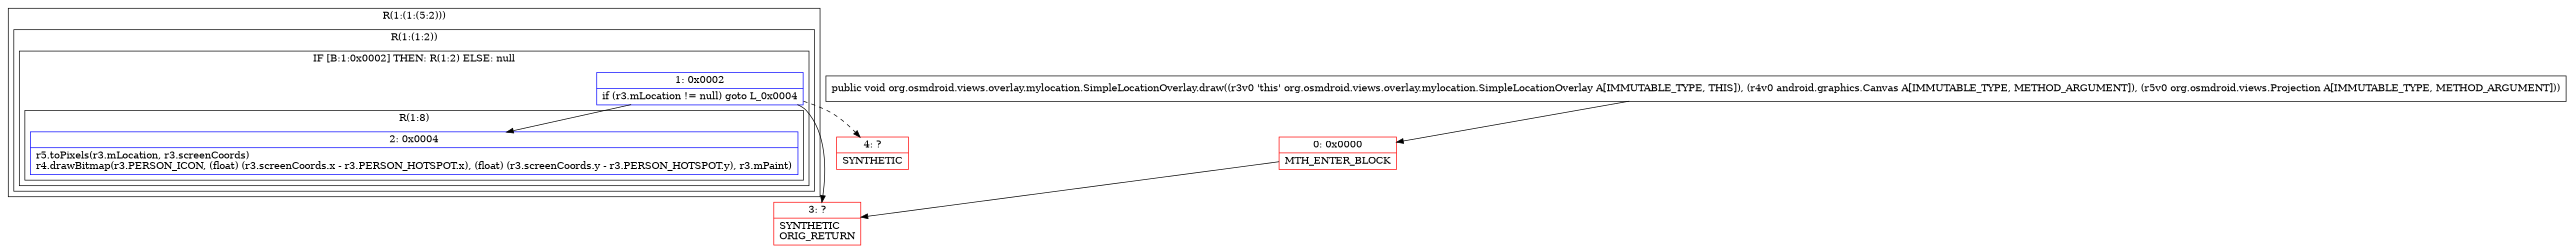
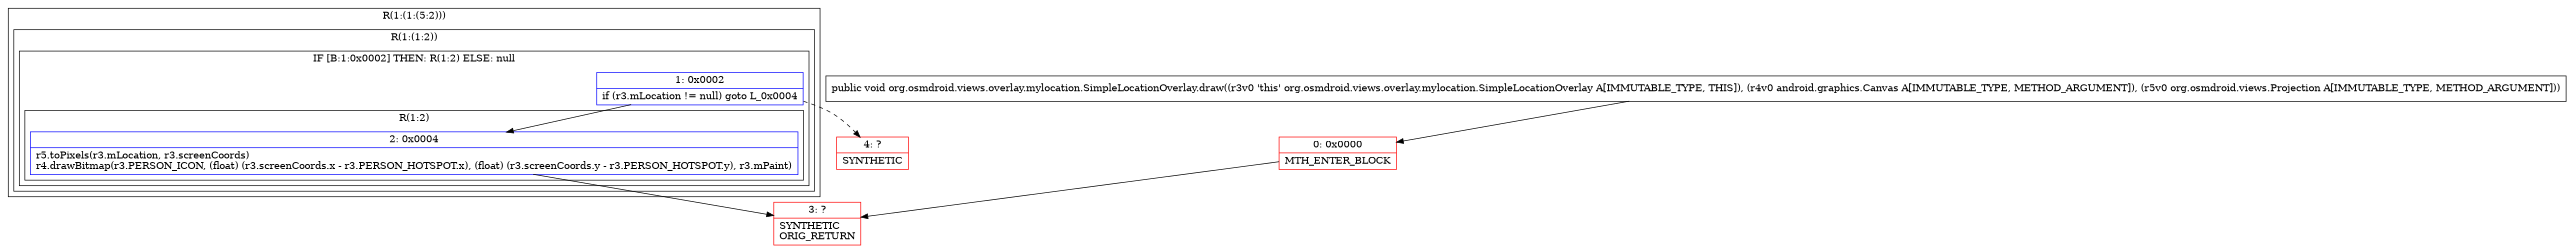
(414, 118) -> (414, 118)
(824, 160) -> (691, 201)
